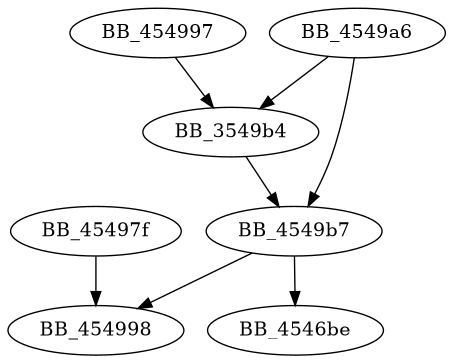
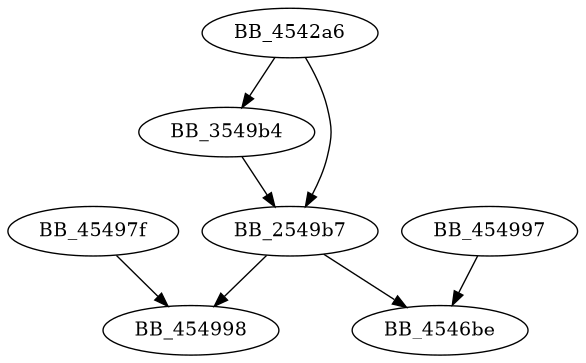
(357, 33) -> (290, 33)
(190, 77) -> (468, 274)
(294, 231) -> (290, 231)
